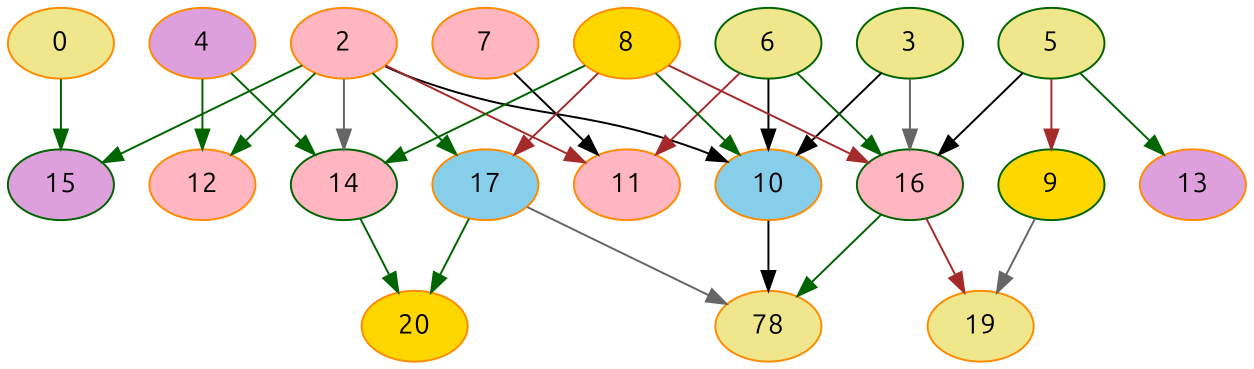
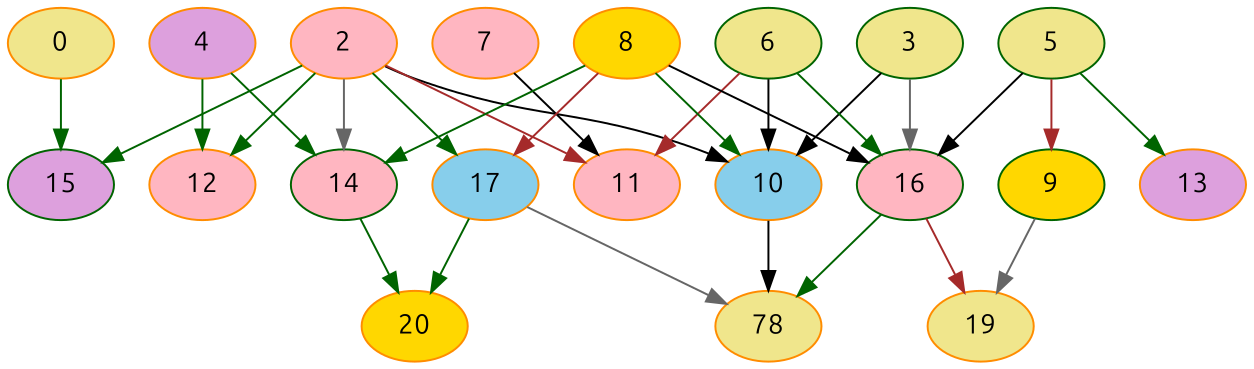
(755, 107) -> (755, 107)
